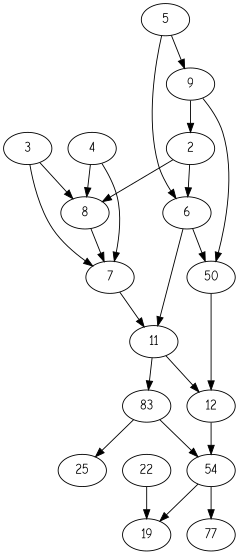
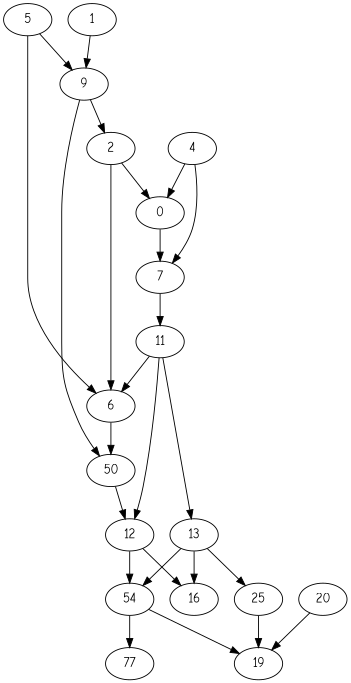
none -> (92, 20)
(28, 148) -> none
(85, 213) -> (160, 213)
(172, 273) -> (138, 370)
(147, 406) -> (194, 535)
(147, 470) -> (323, 599)
none -> (194, 599)
none -> (258, 627)
